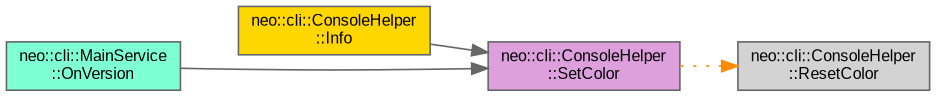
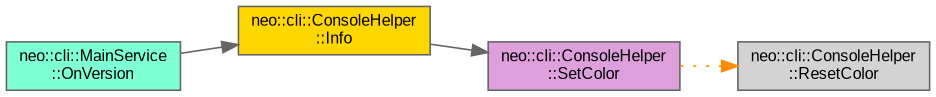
(326, 70) -> (201, 50)
